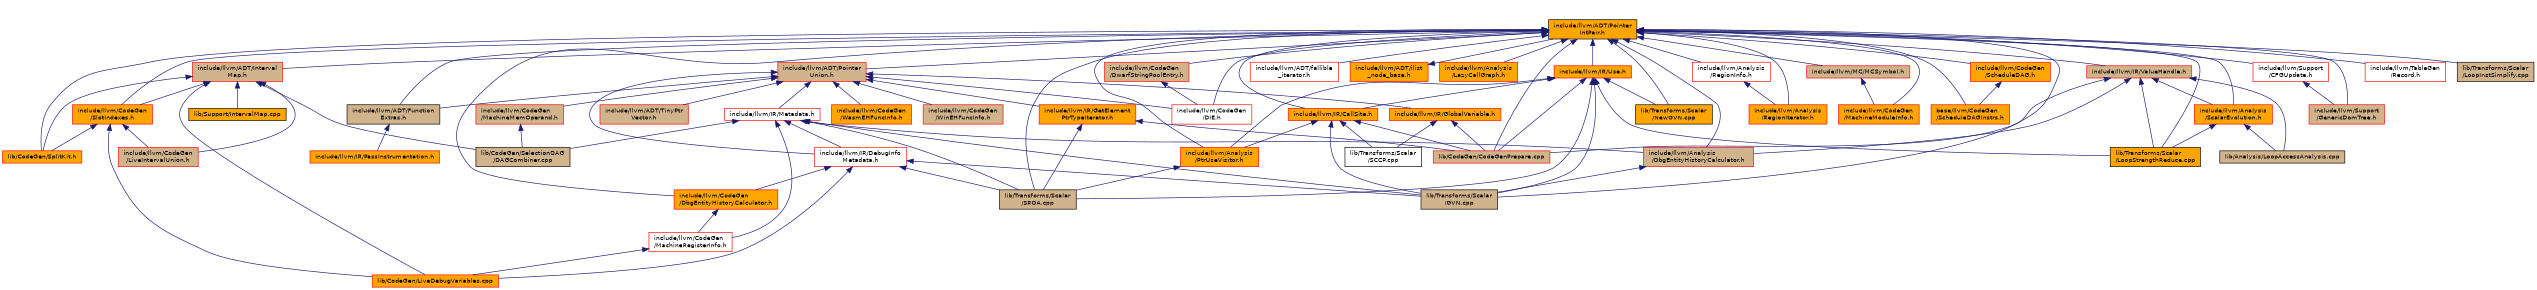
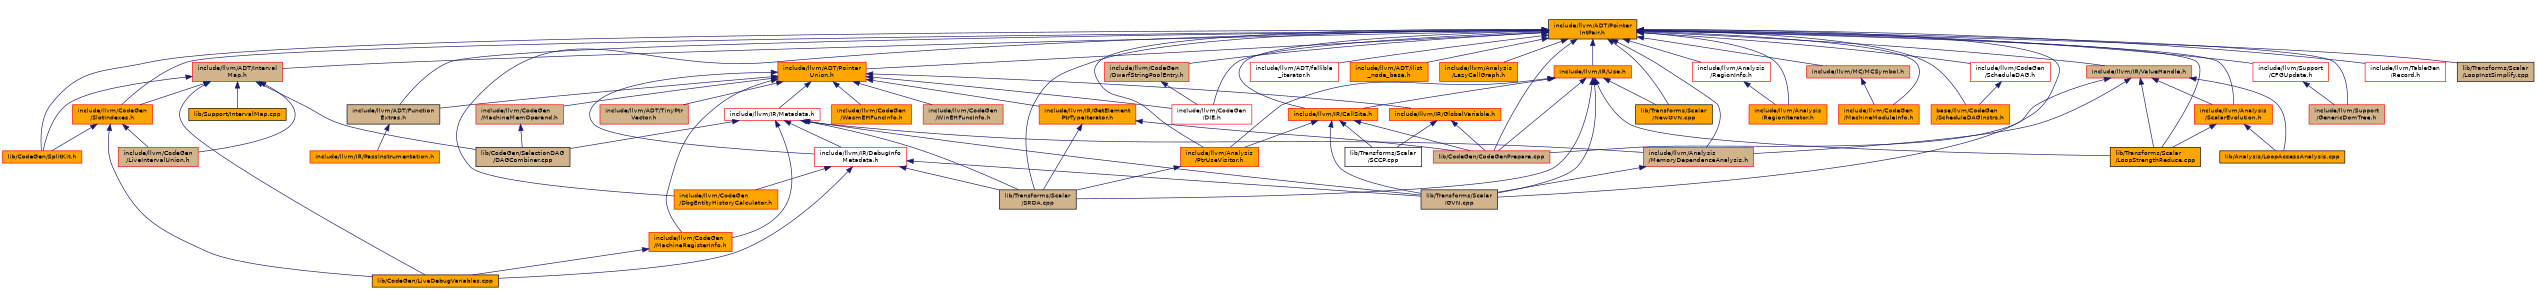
(1494, 51) -> (1485, 51)
(822, 72) -> (822, 72)
(2010, 72) -> (2010, 72)
(1698, 157) -> (1698, 157)
(2282, 157) -> (2282, 157)
(706, 223) -> (688, 137)
(691, 242) -> (691, 242)
(435, 281) -> (435, 281)
